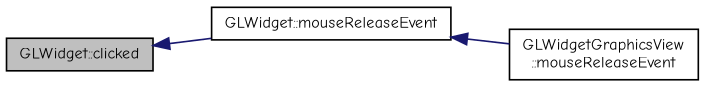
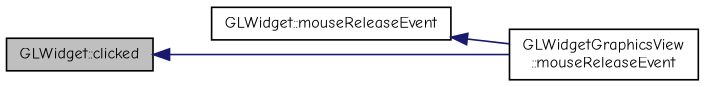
(190, 41) -> (339, 55)
